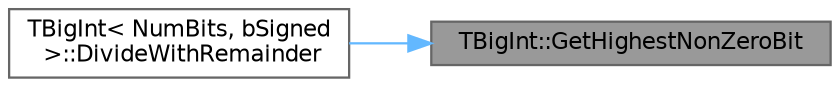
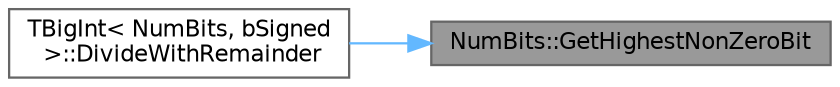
(631, 43) -> (631, 43)
